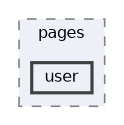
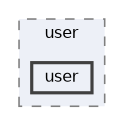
(62, 34) -> (62, 34)
